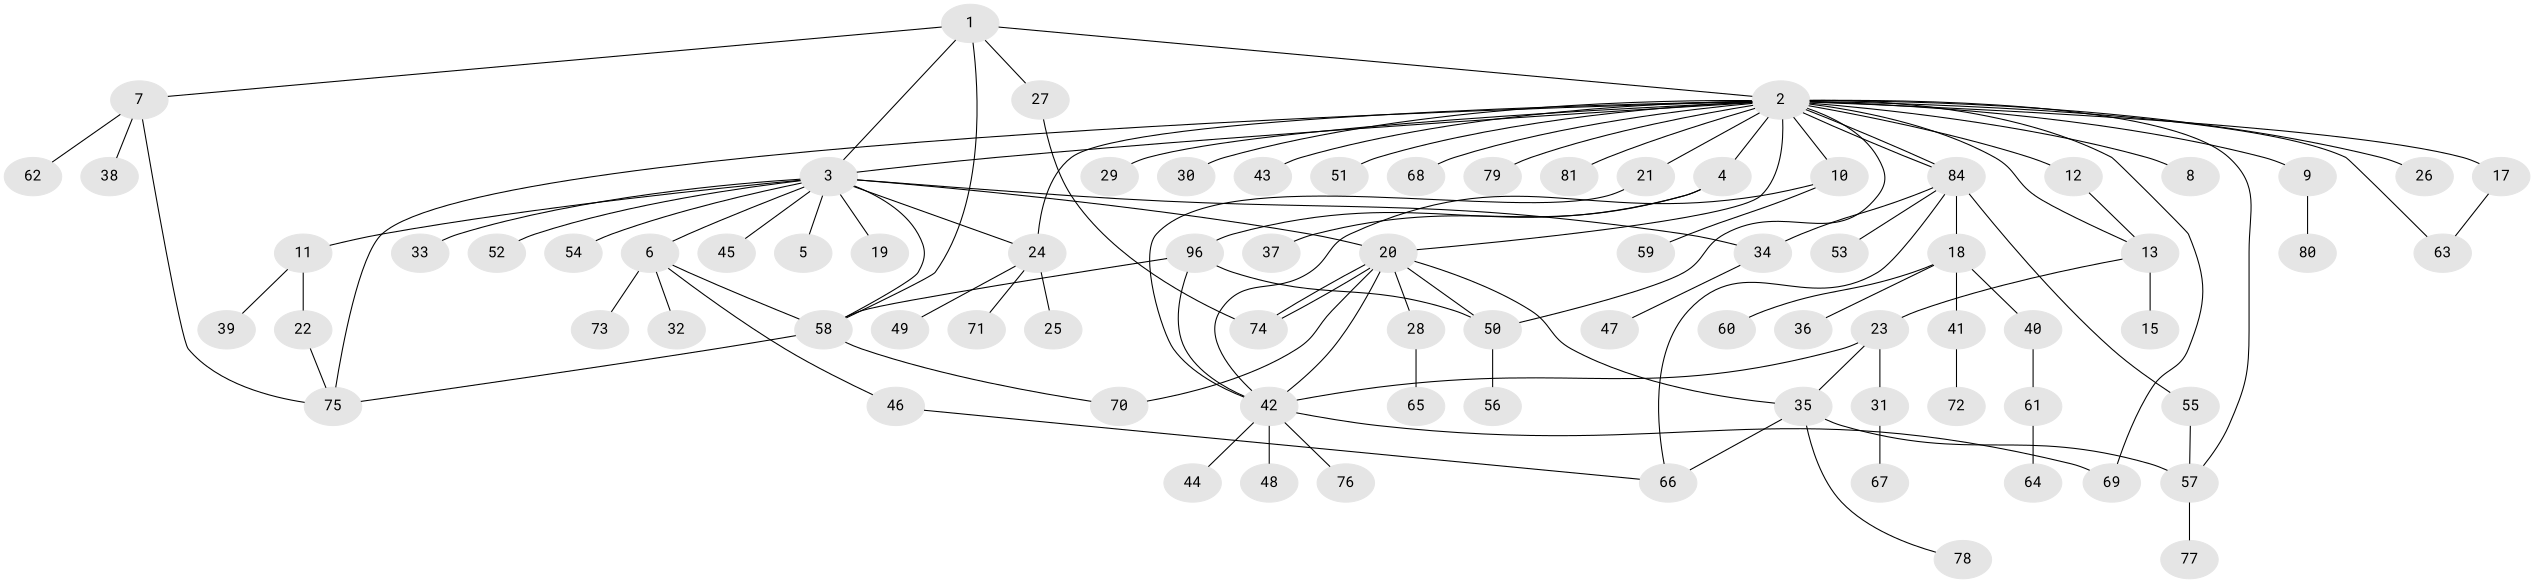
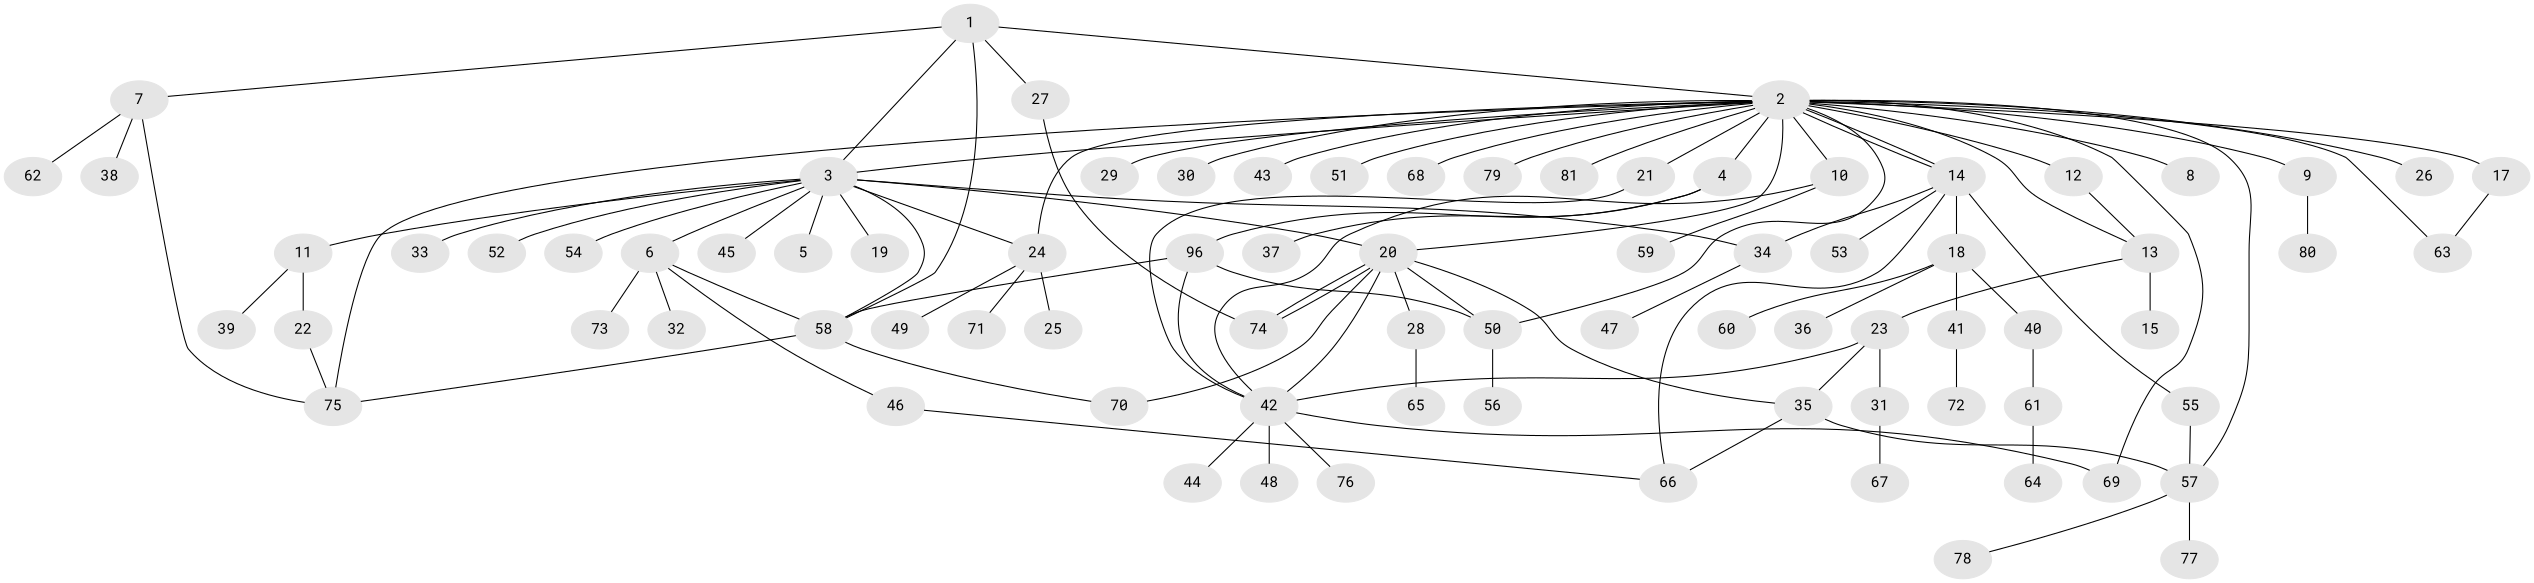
(1956, 177) -> (1956, 177)
(1850, 510) -> (2079, 526)
